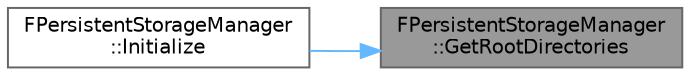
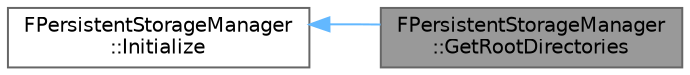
(335, 51) -> (355, 24)
